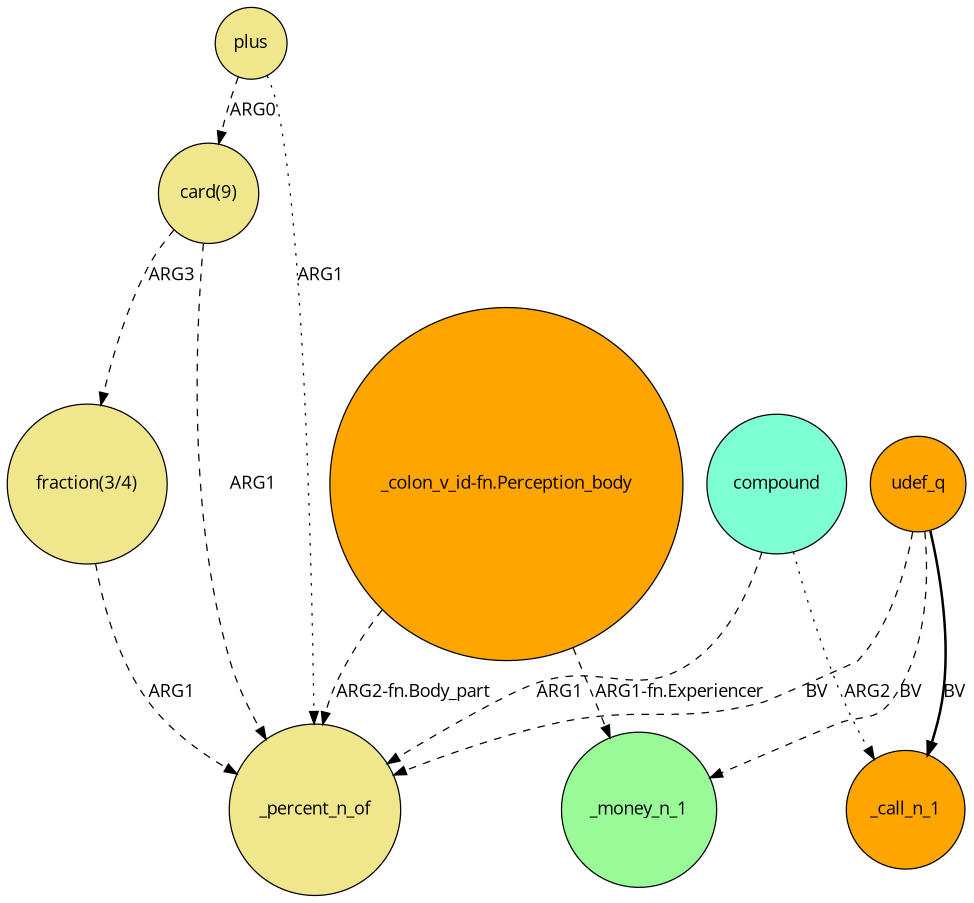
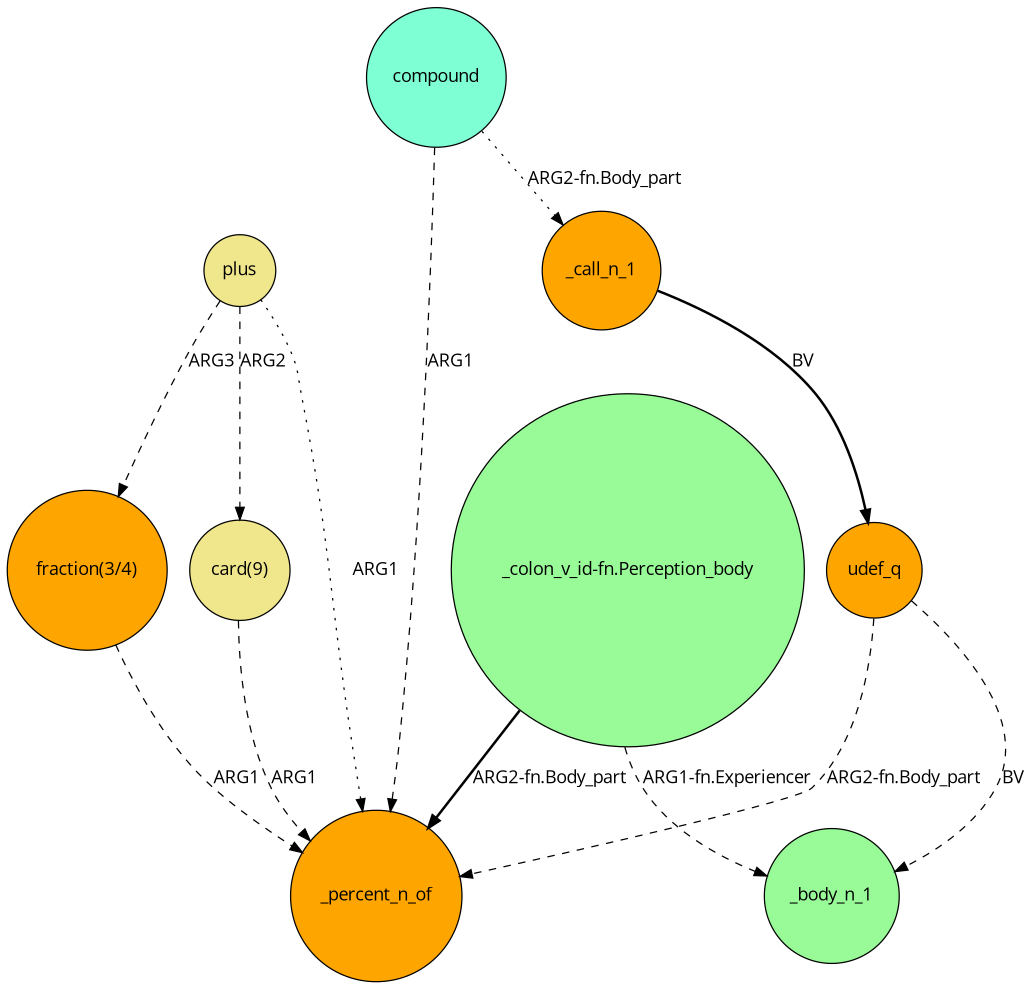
(253, 111) -> (263, 362)
(130, 307) -> (168, 391)
(87, 484) -> (87, 570)
(506, 484) -> (628, 570)
(945, 637) -> (794, 371)
(349, 659) -> (478, 764)
(817, 692) -> (904, 779)
(867, 692) -> (605, 179)
(315, 810) -> (376, 896)
(639, 810) -> (832, 896)
